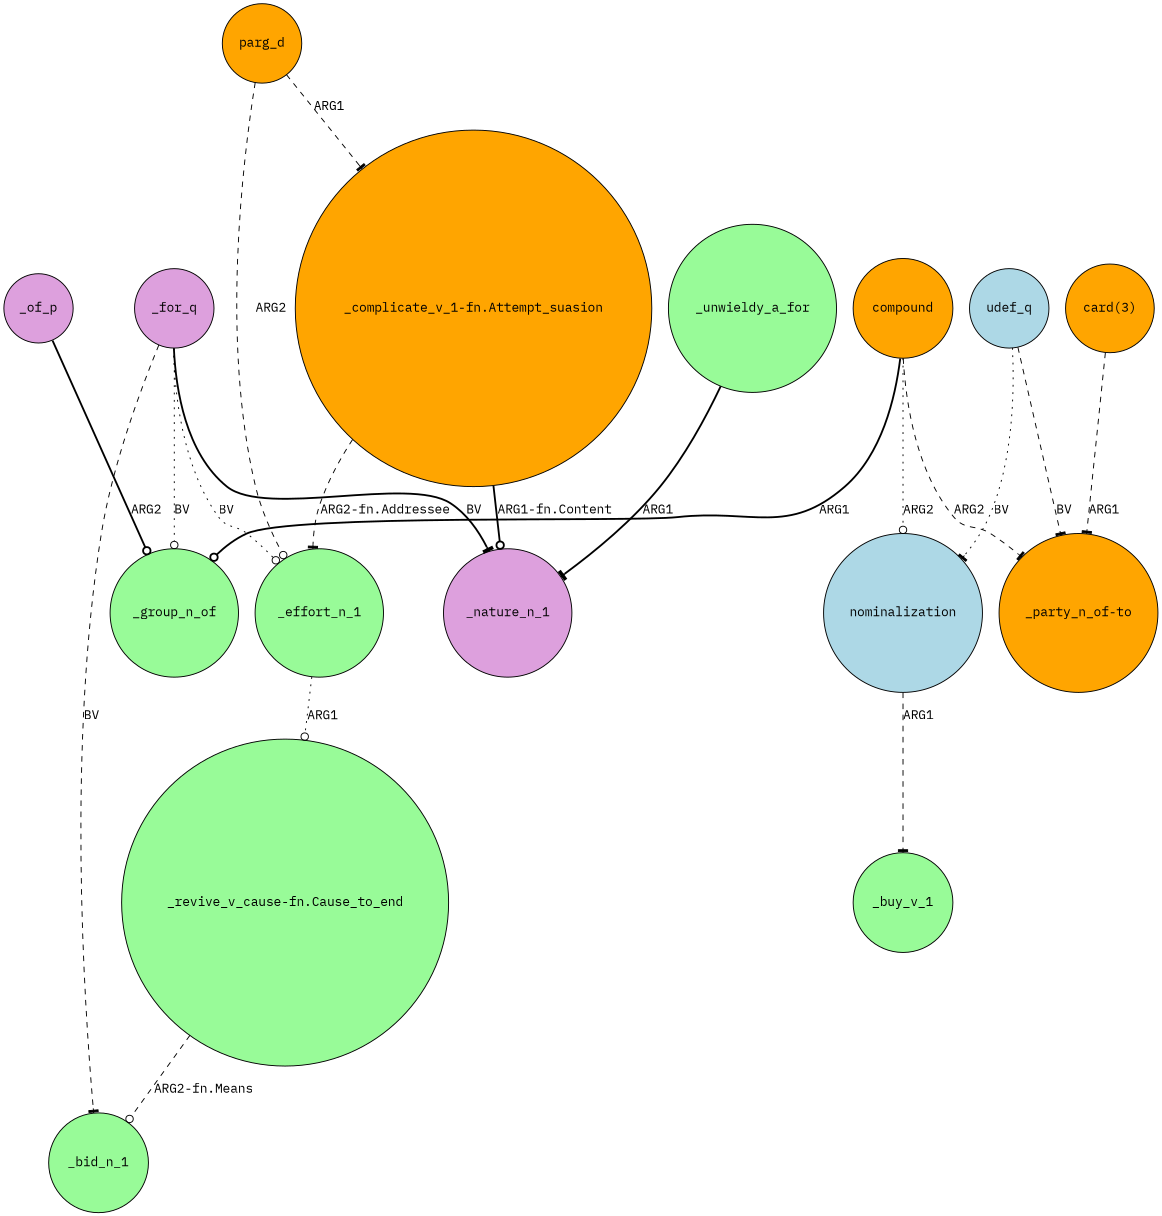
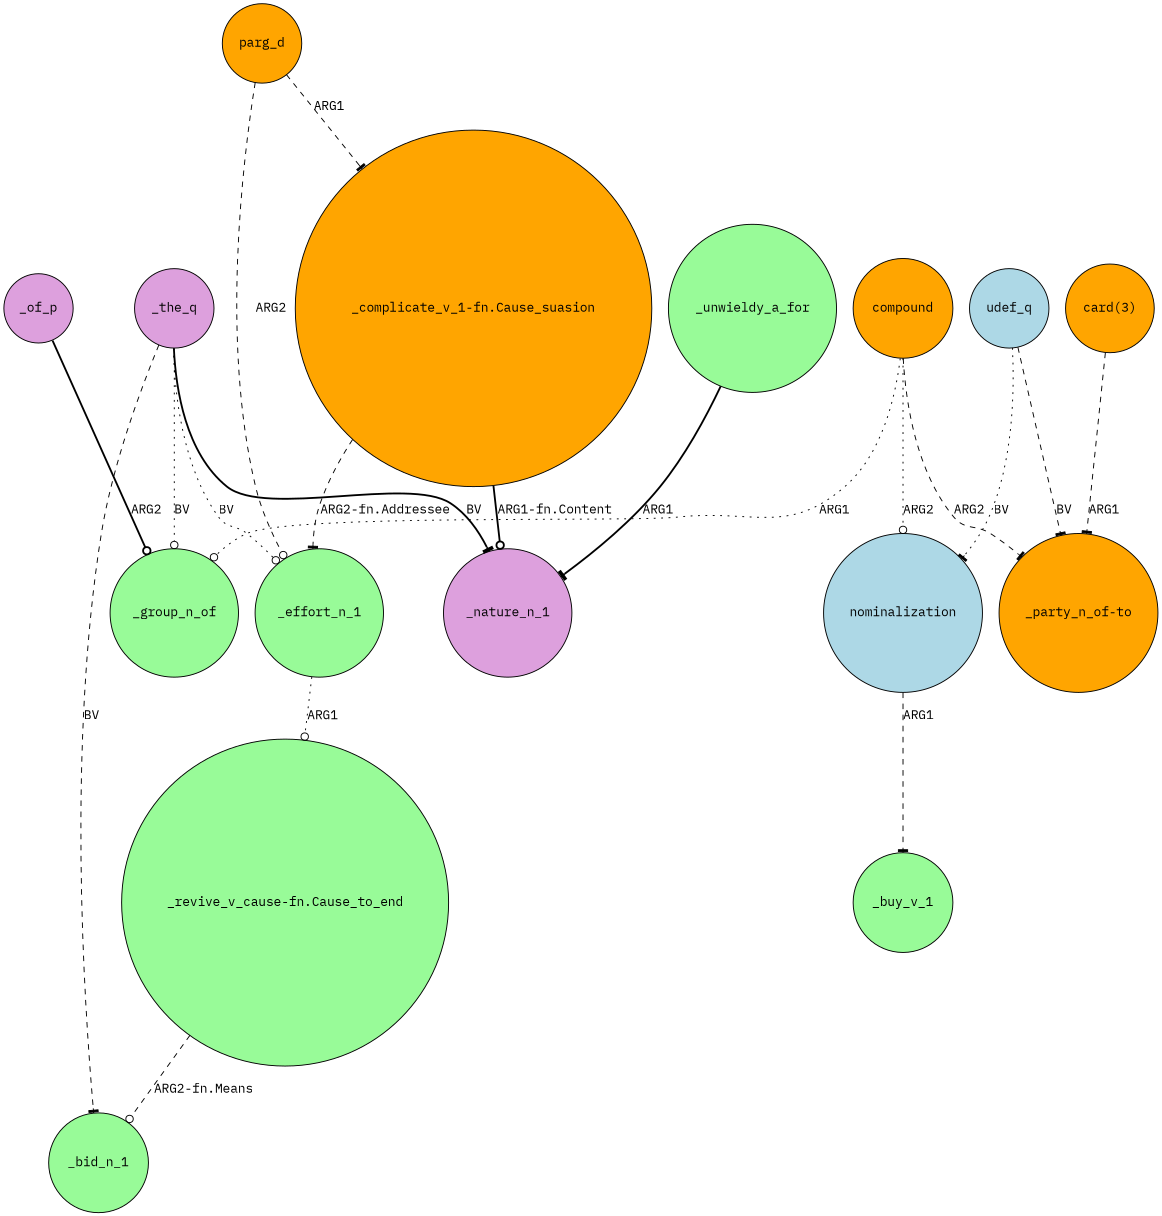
(174, 308) -> (174, 308)
(474, 308) -> (474, 308)
(602, 519) -> (602, 519)
